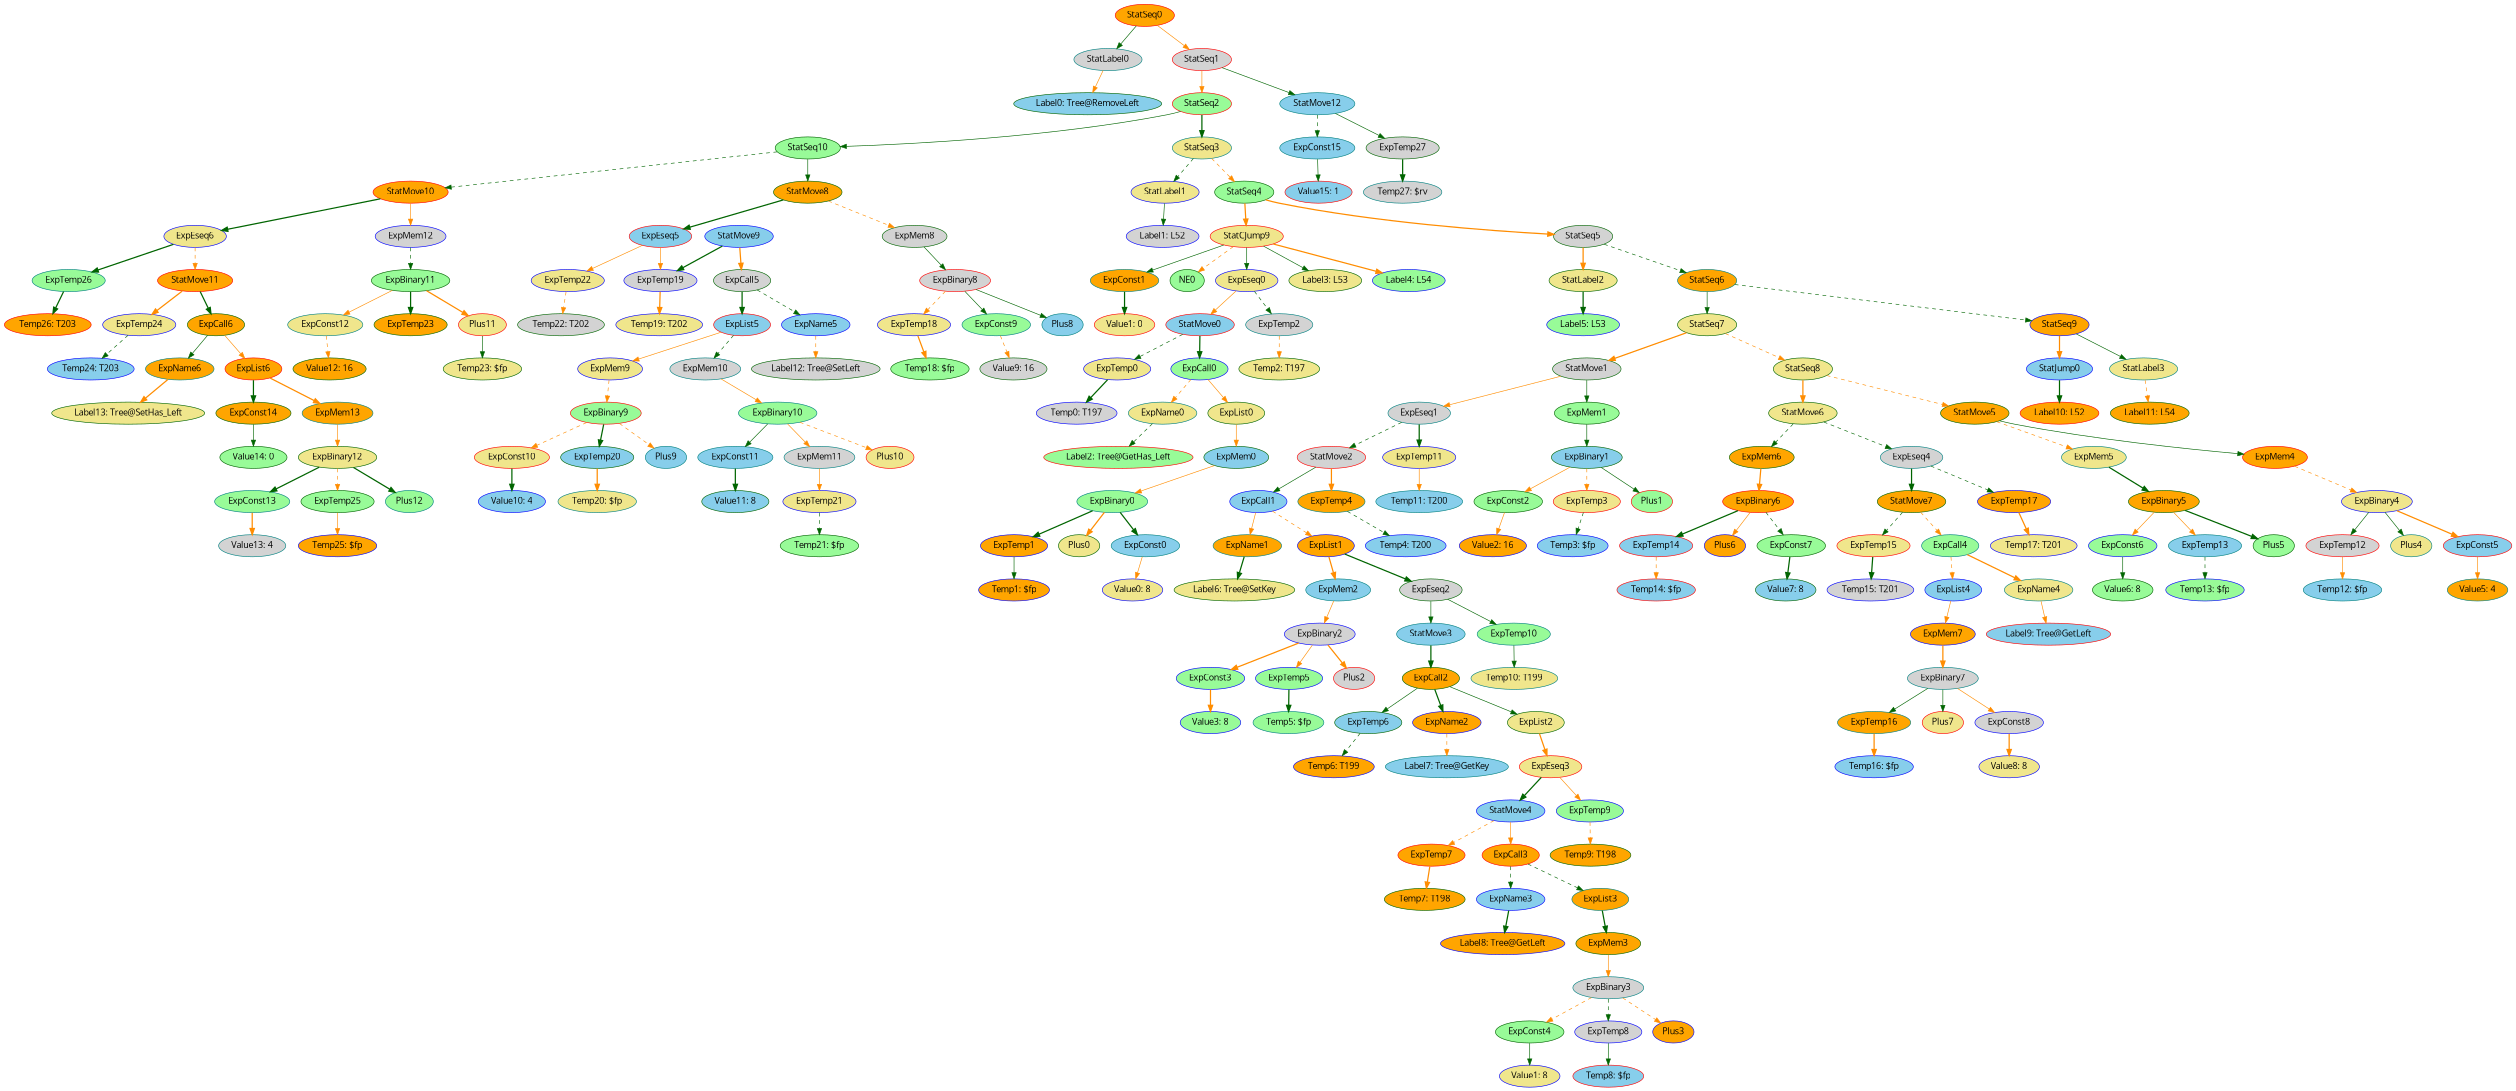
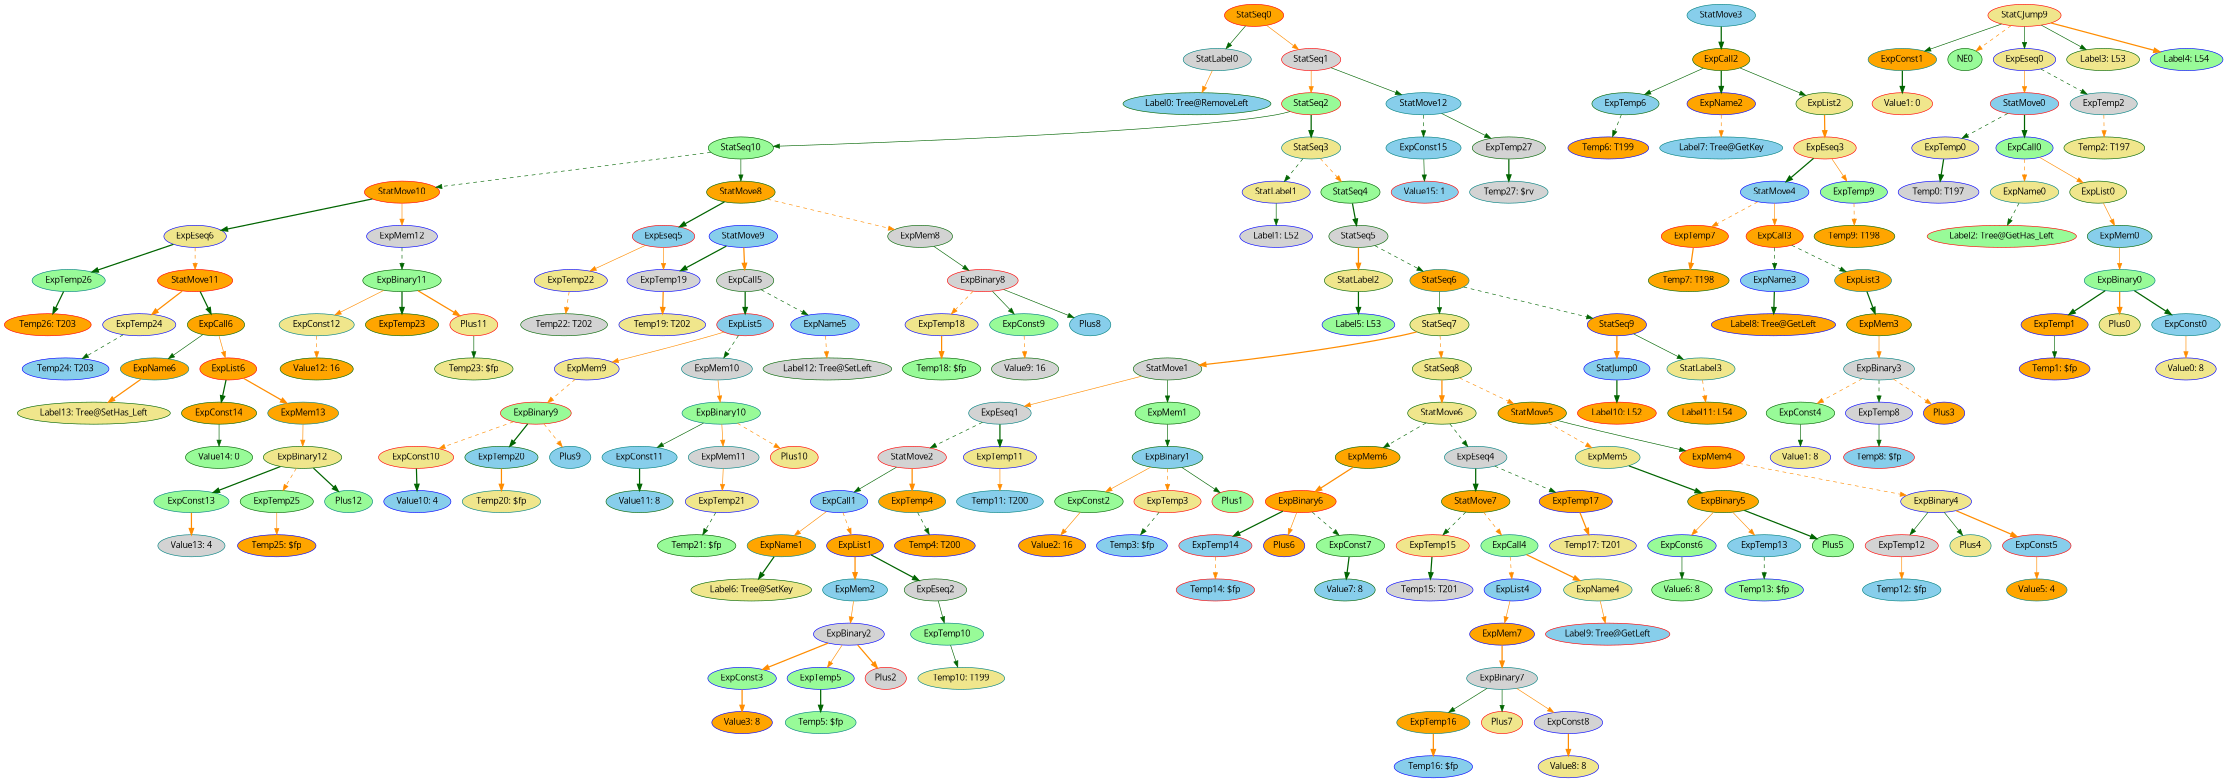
(1245, 211) -> none
(1406, 222) -> (1354, 211)
(1406, 546) -> (935, 546)
(1431, 609) -> none
(1210, 723) -> (742, 723)
